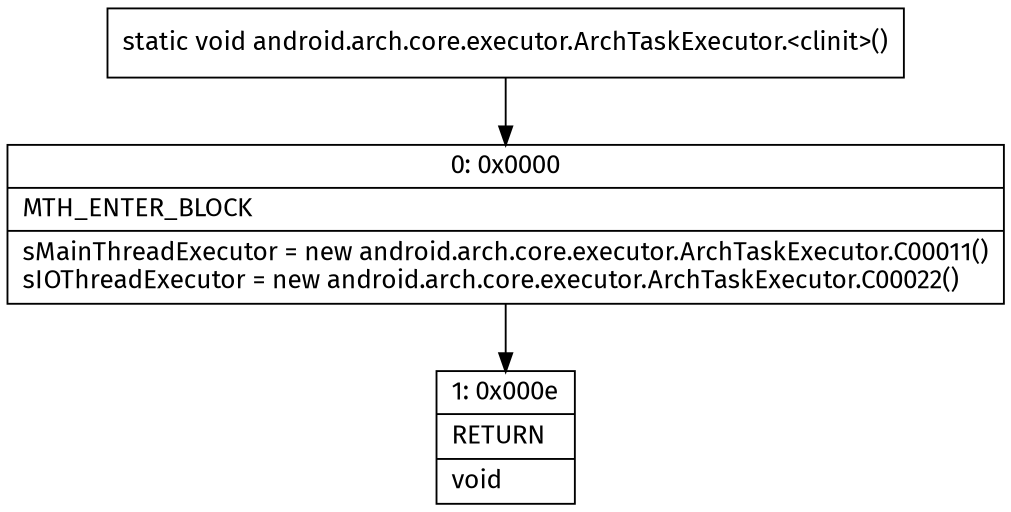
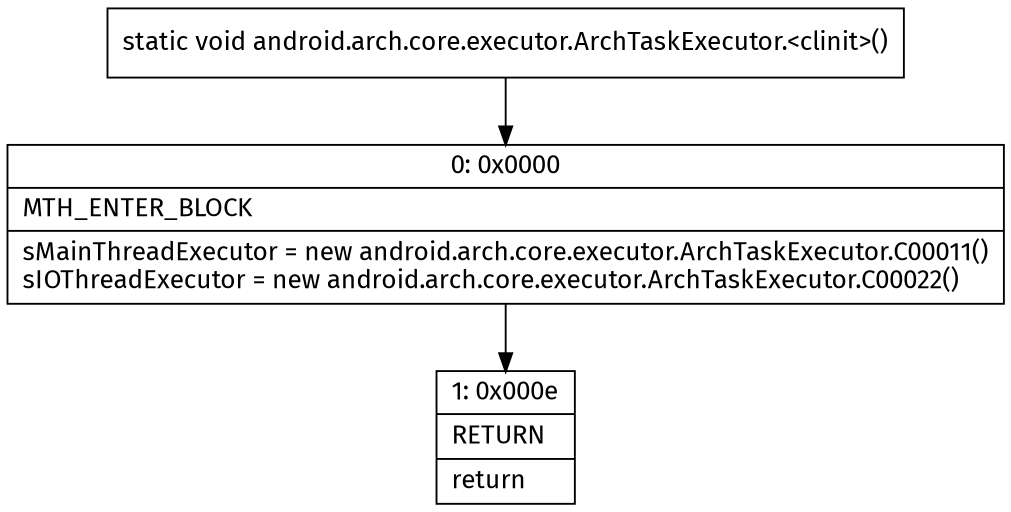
(478, 480) -> (489, 480)
